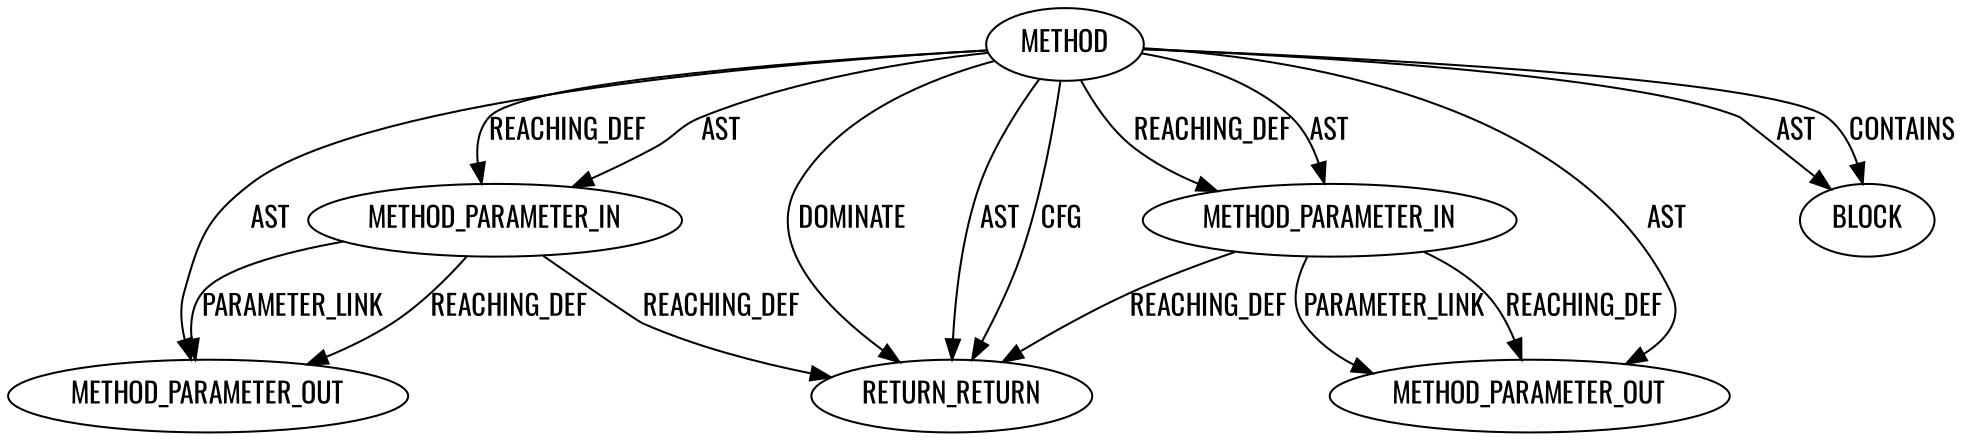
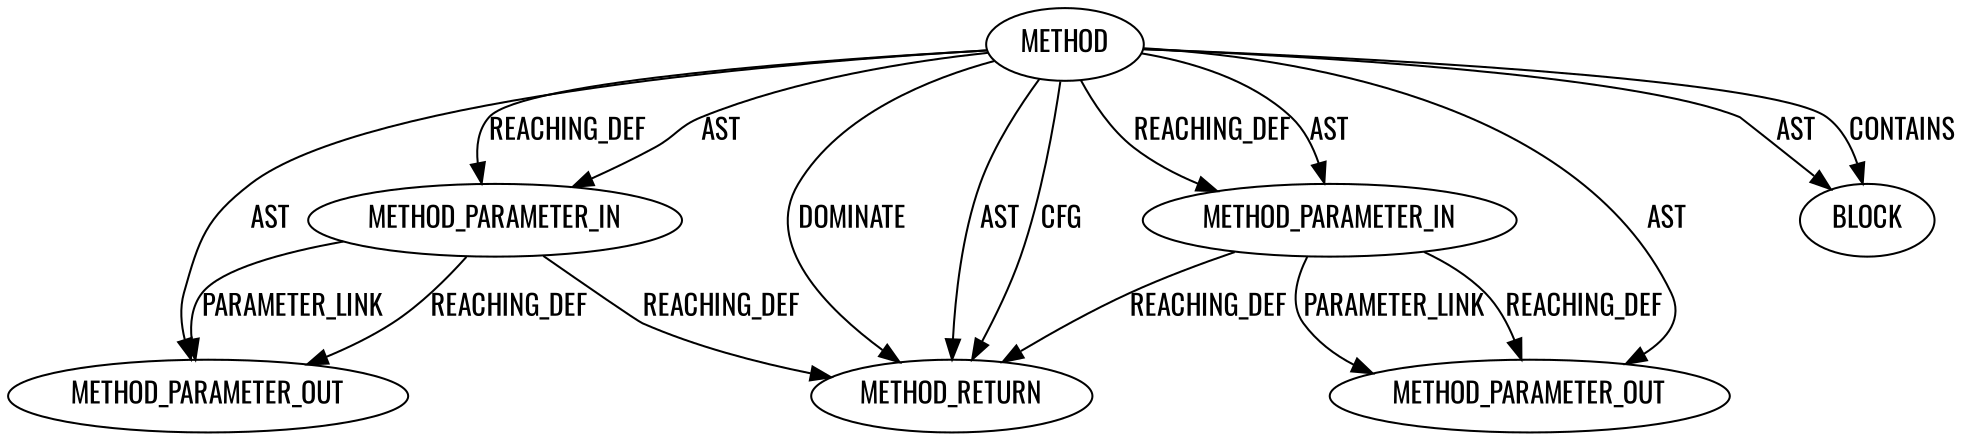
(952, 396) -> (952, 396)
